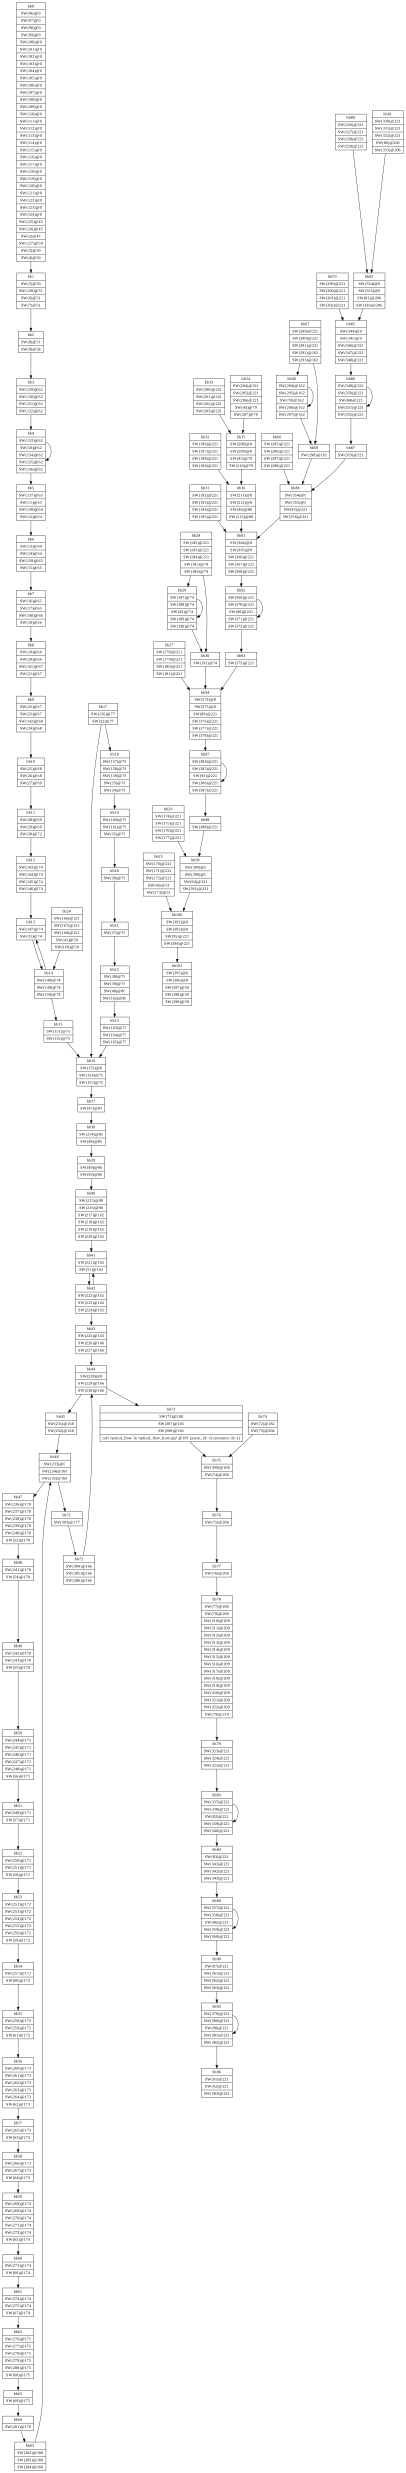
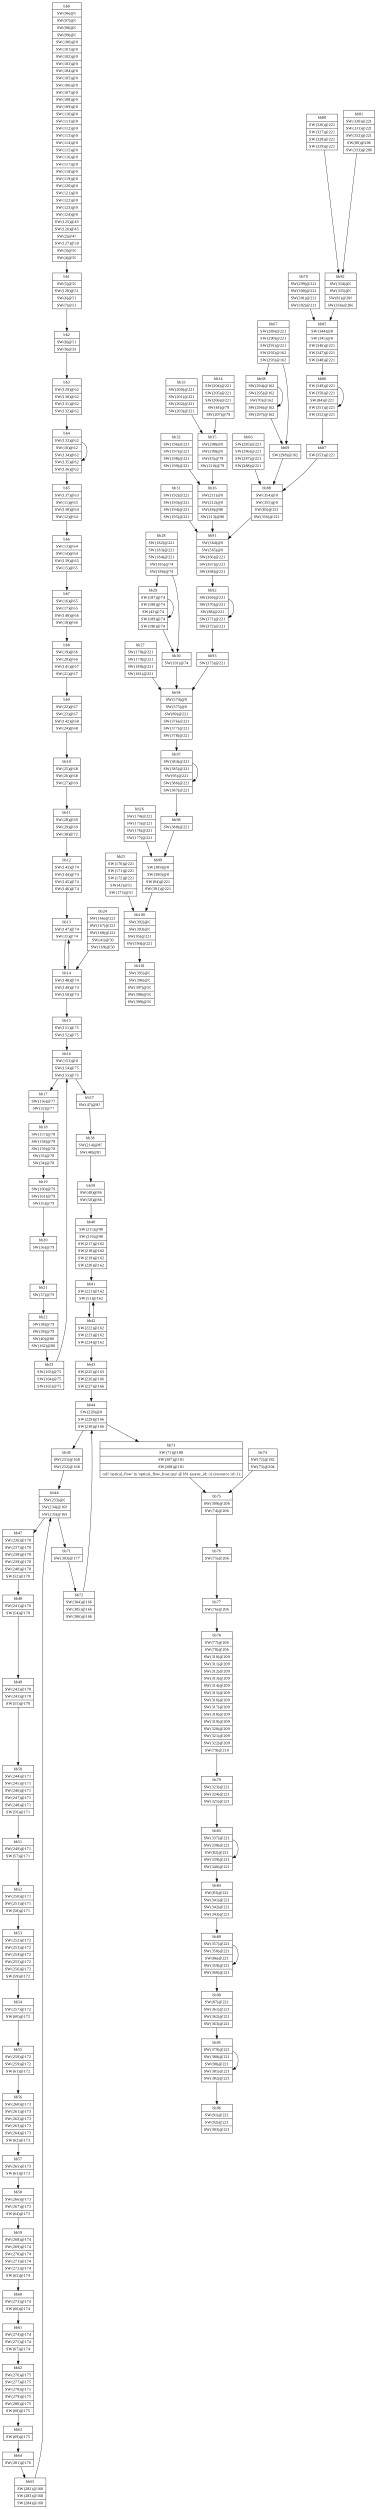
(91, 889) -> (55, 1083)
